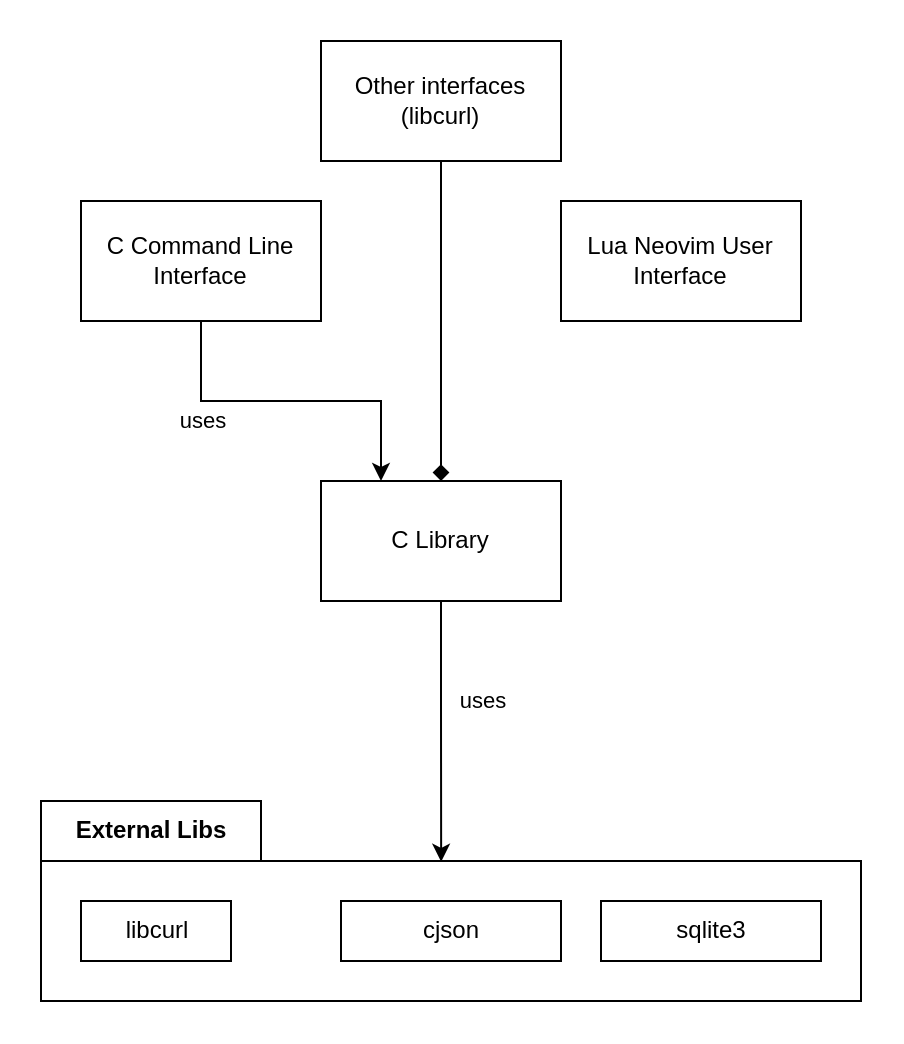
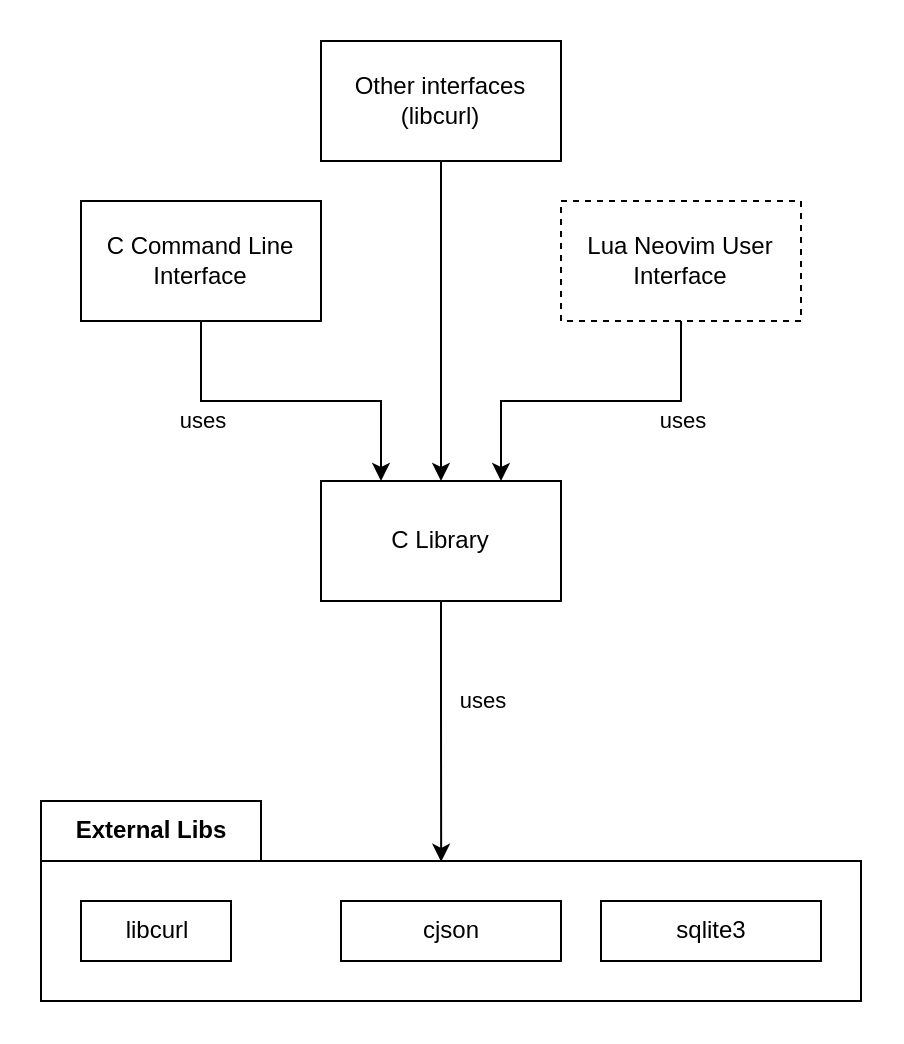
(681, 261) -> (681, 261)
none -> (598, 401)
(441, 465) -> (441, 466)
